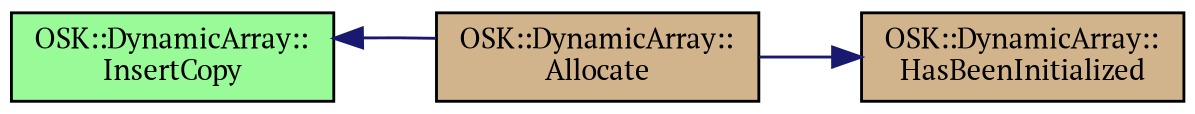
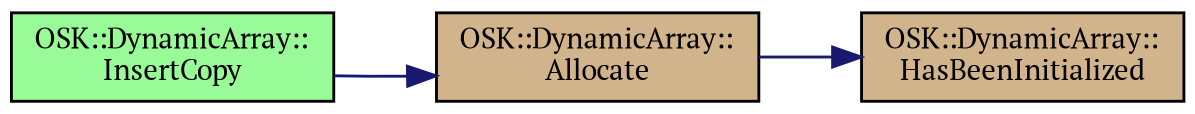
(399, 38) -> (371, 76)
